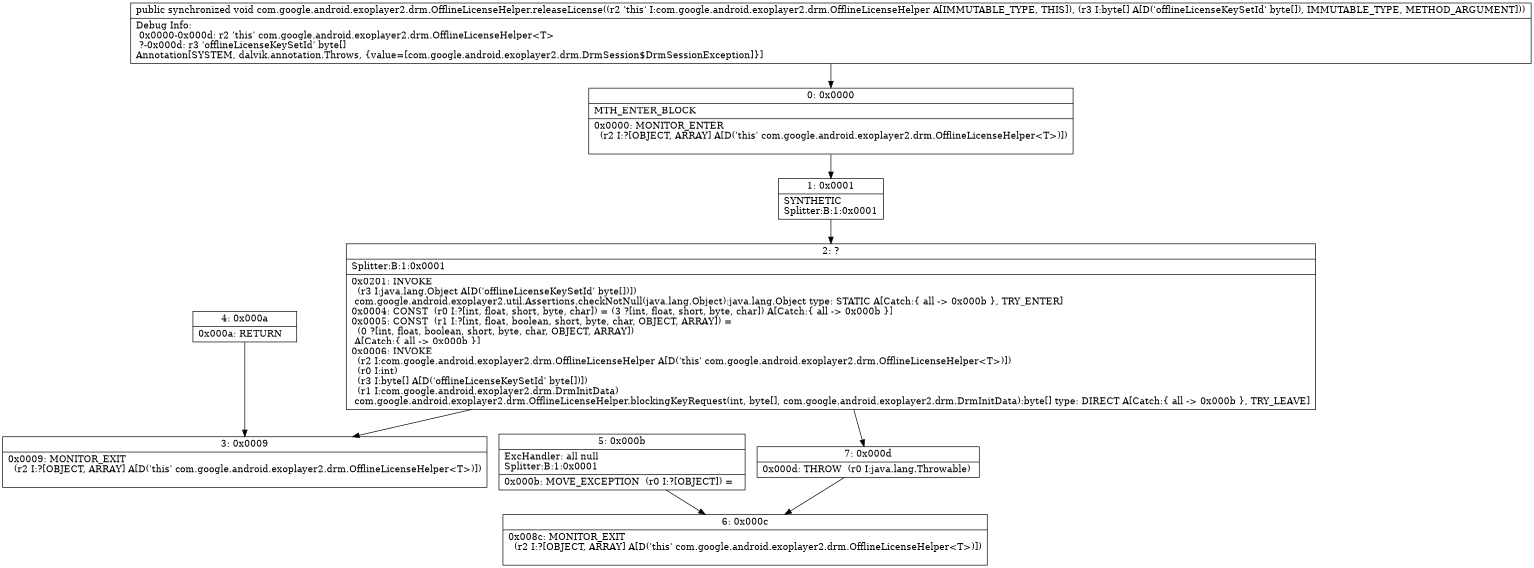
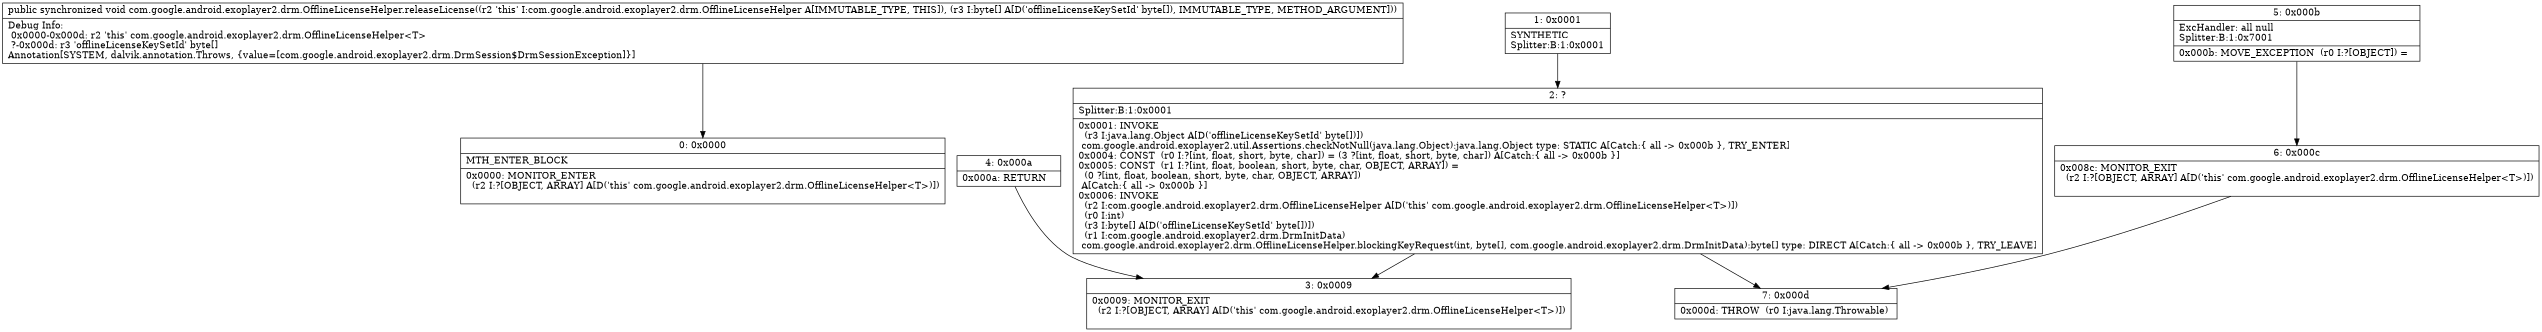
(831, 163) -> none
(395, 282) -> (1122, 126)
(552, 467) -> (2226, 38)
(818, 494) -> (2062, 250)
